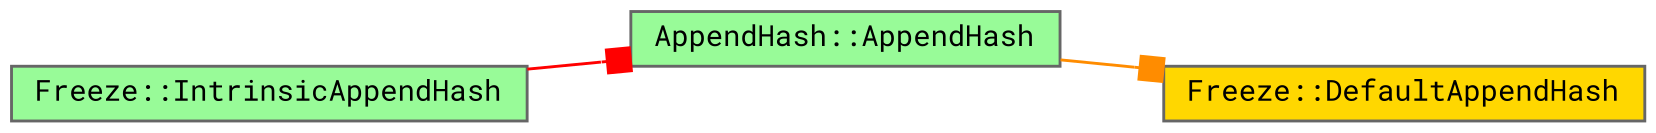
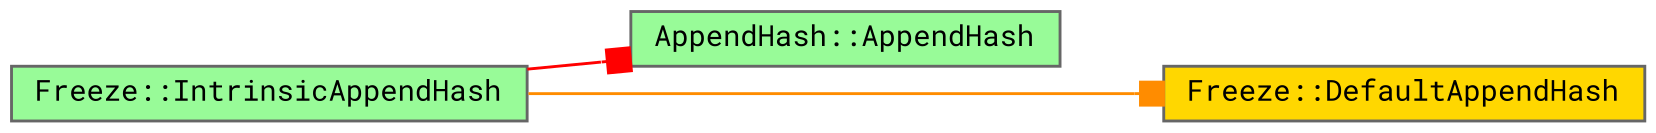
(1097, 64) -> (832, 94)
